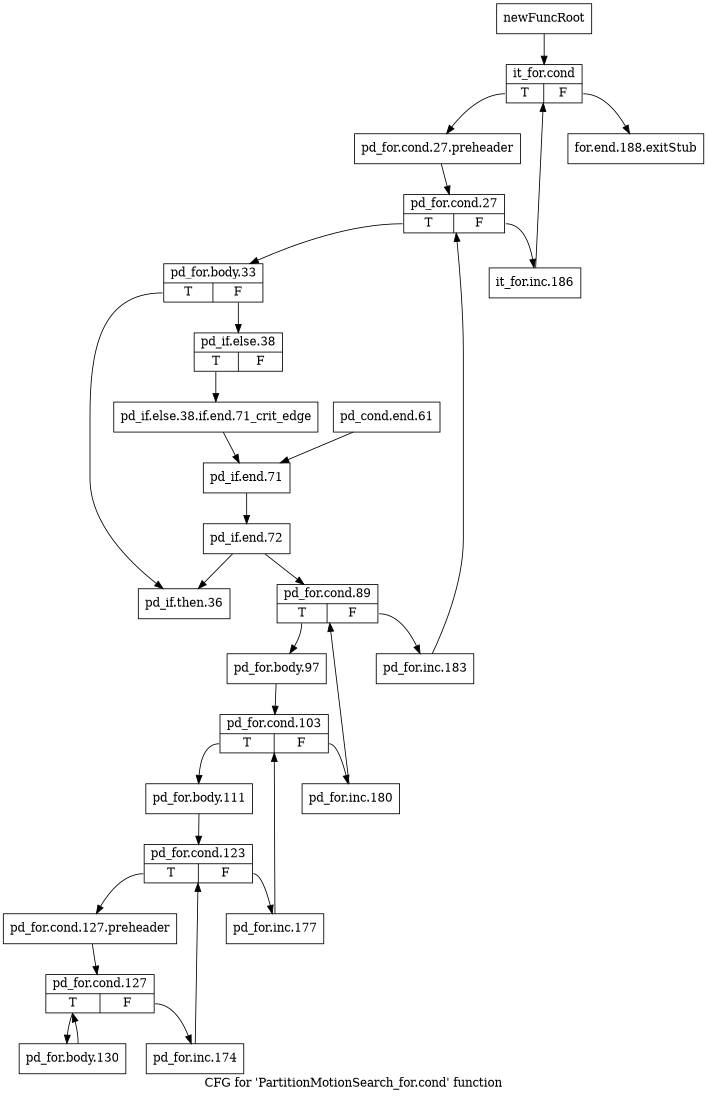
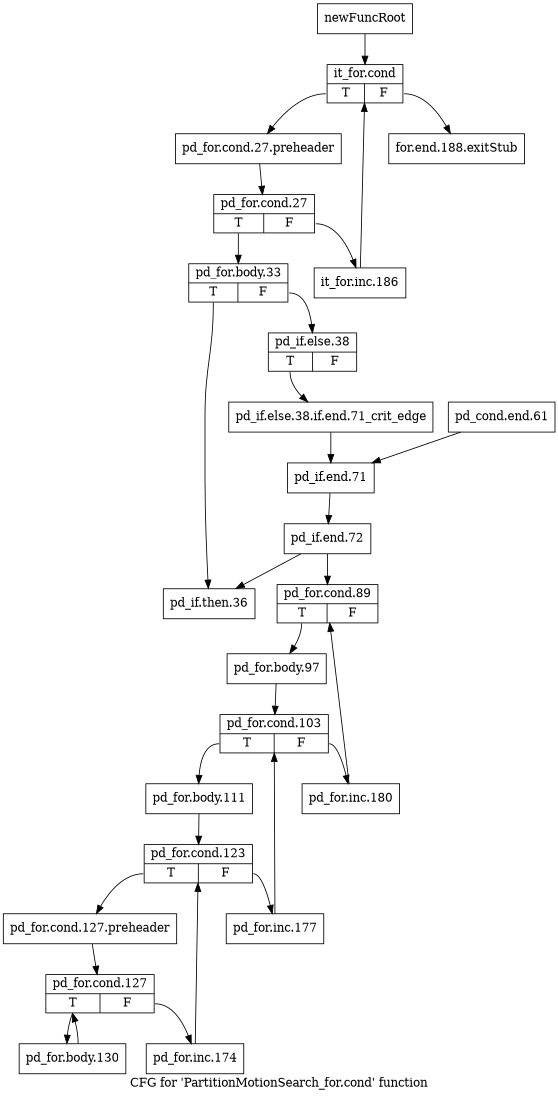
(425, 669) -> none
